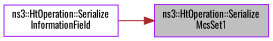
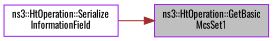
(212, 21) -> (212, 21)
